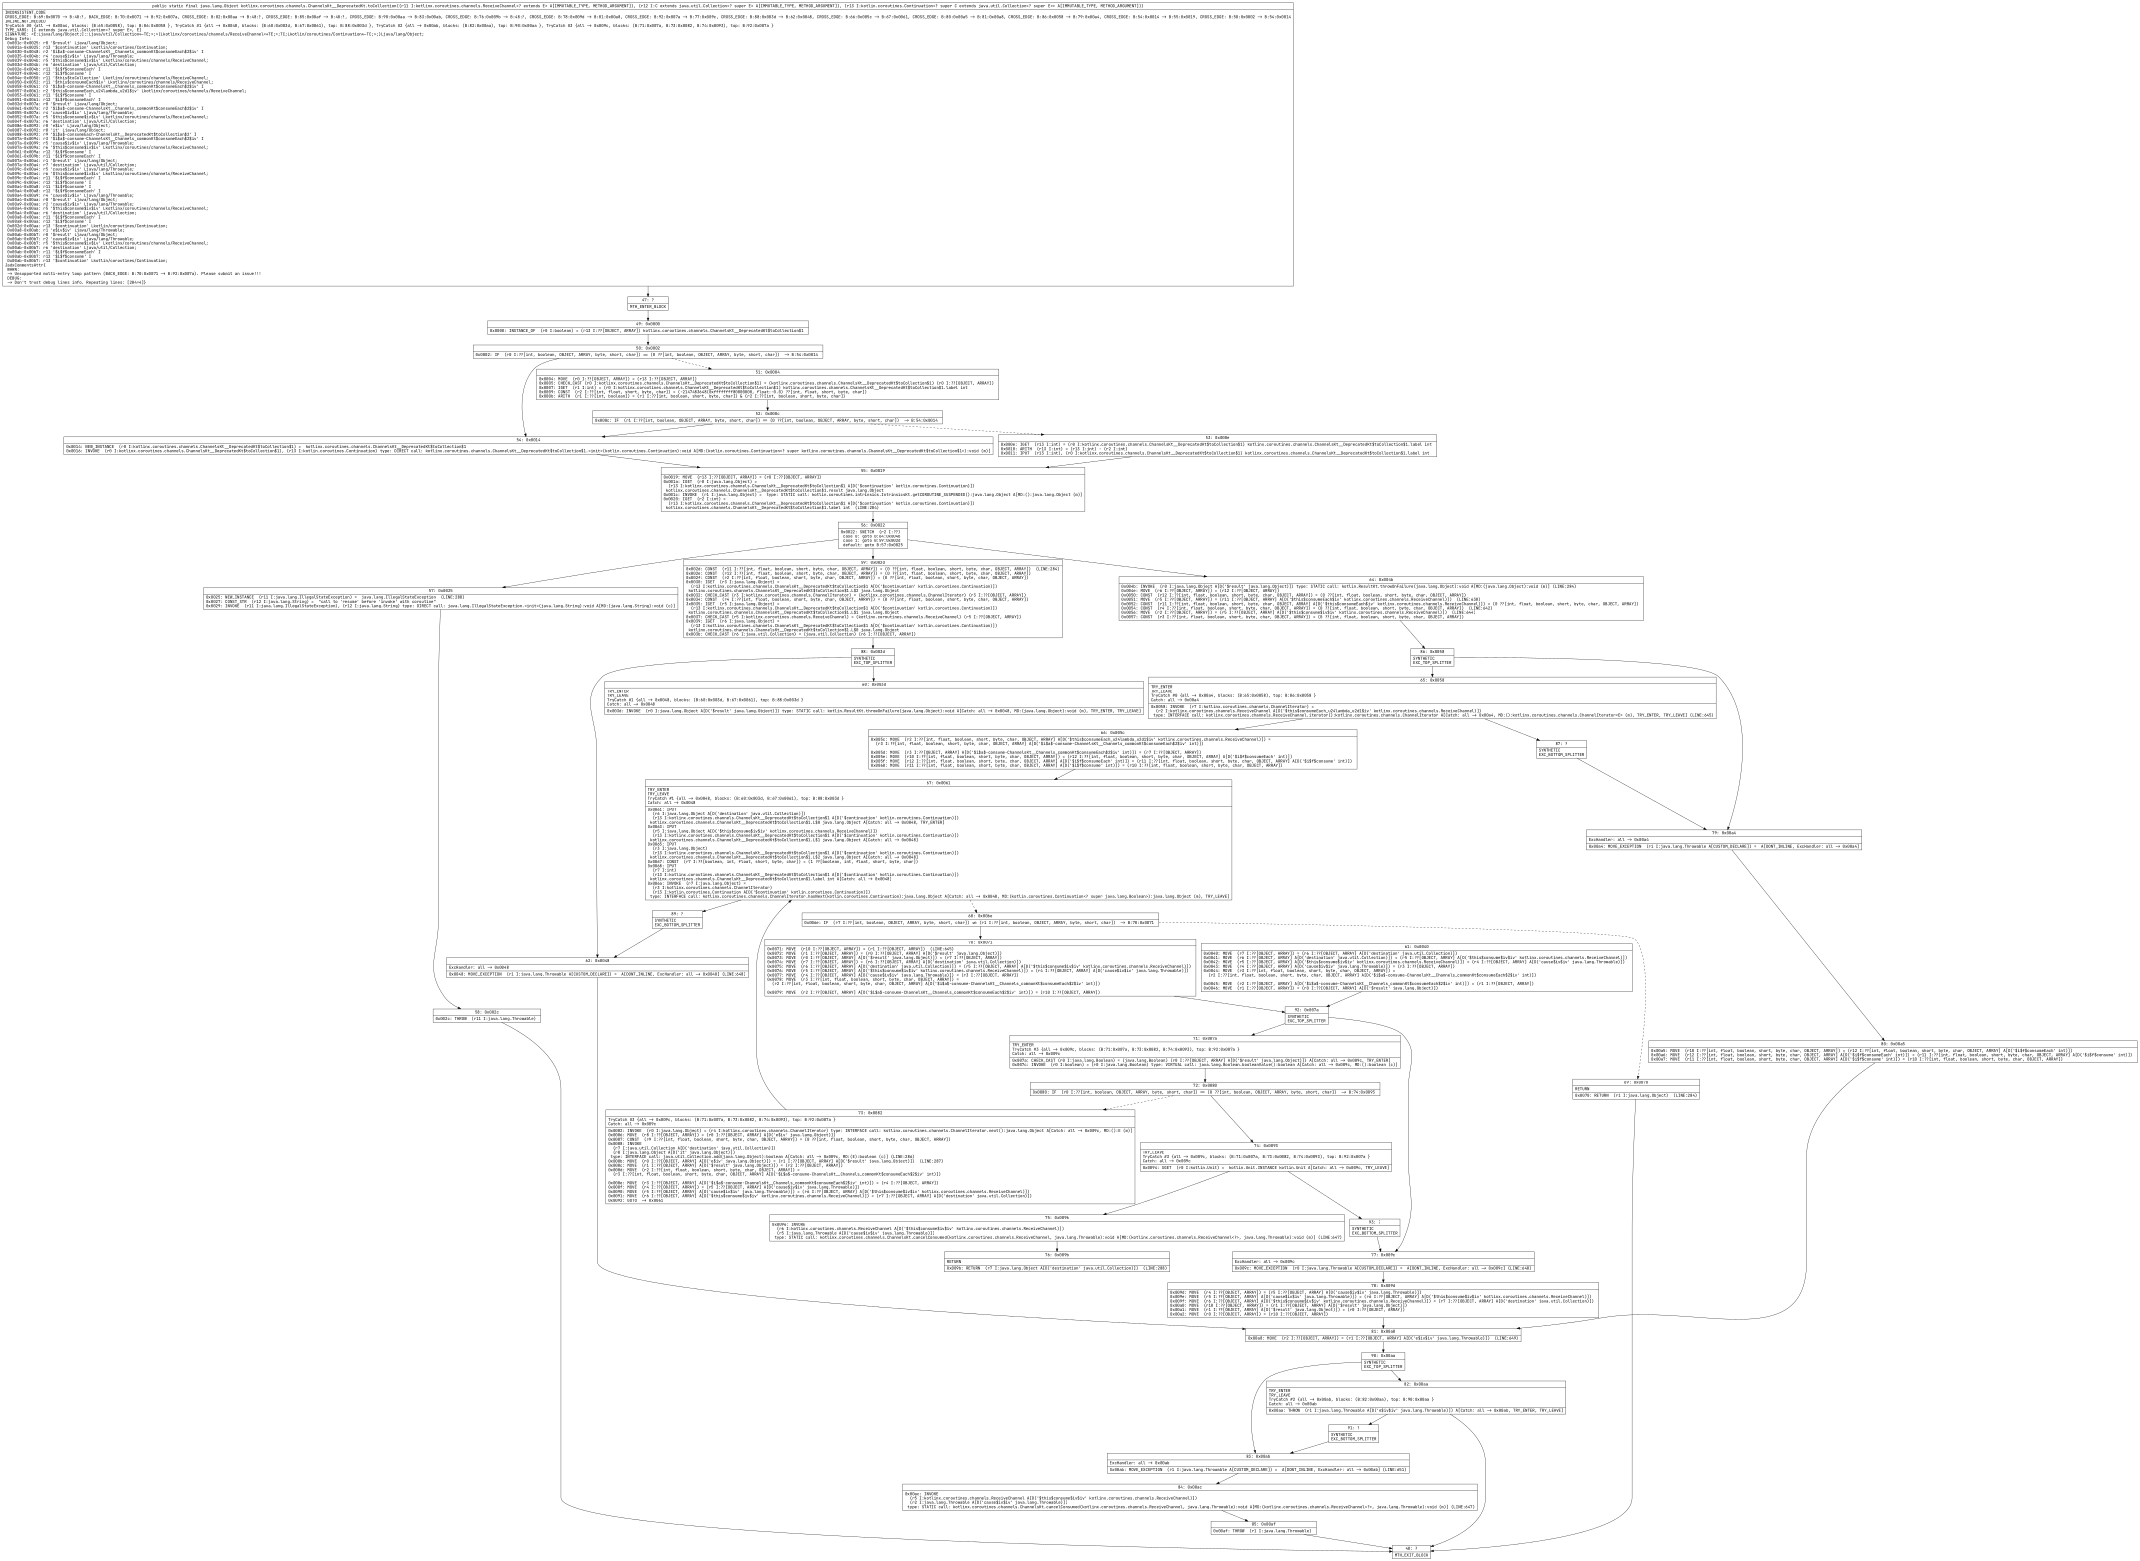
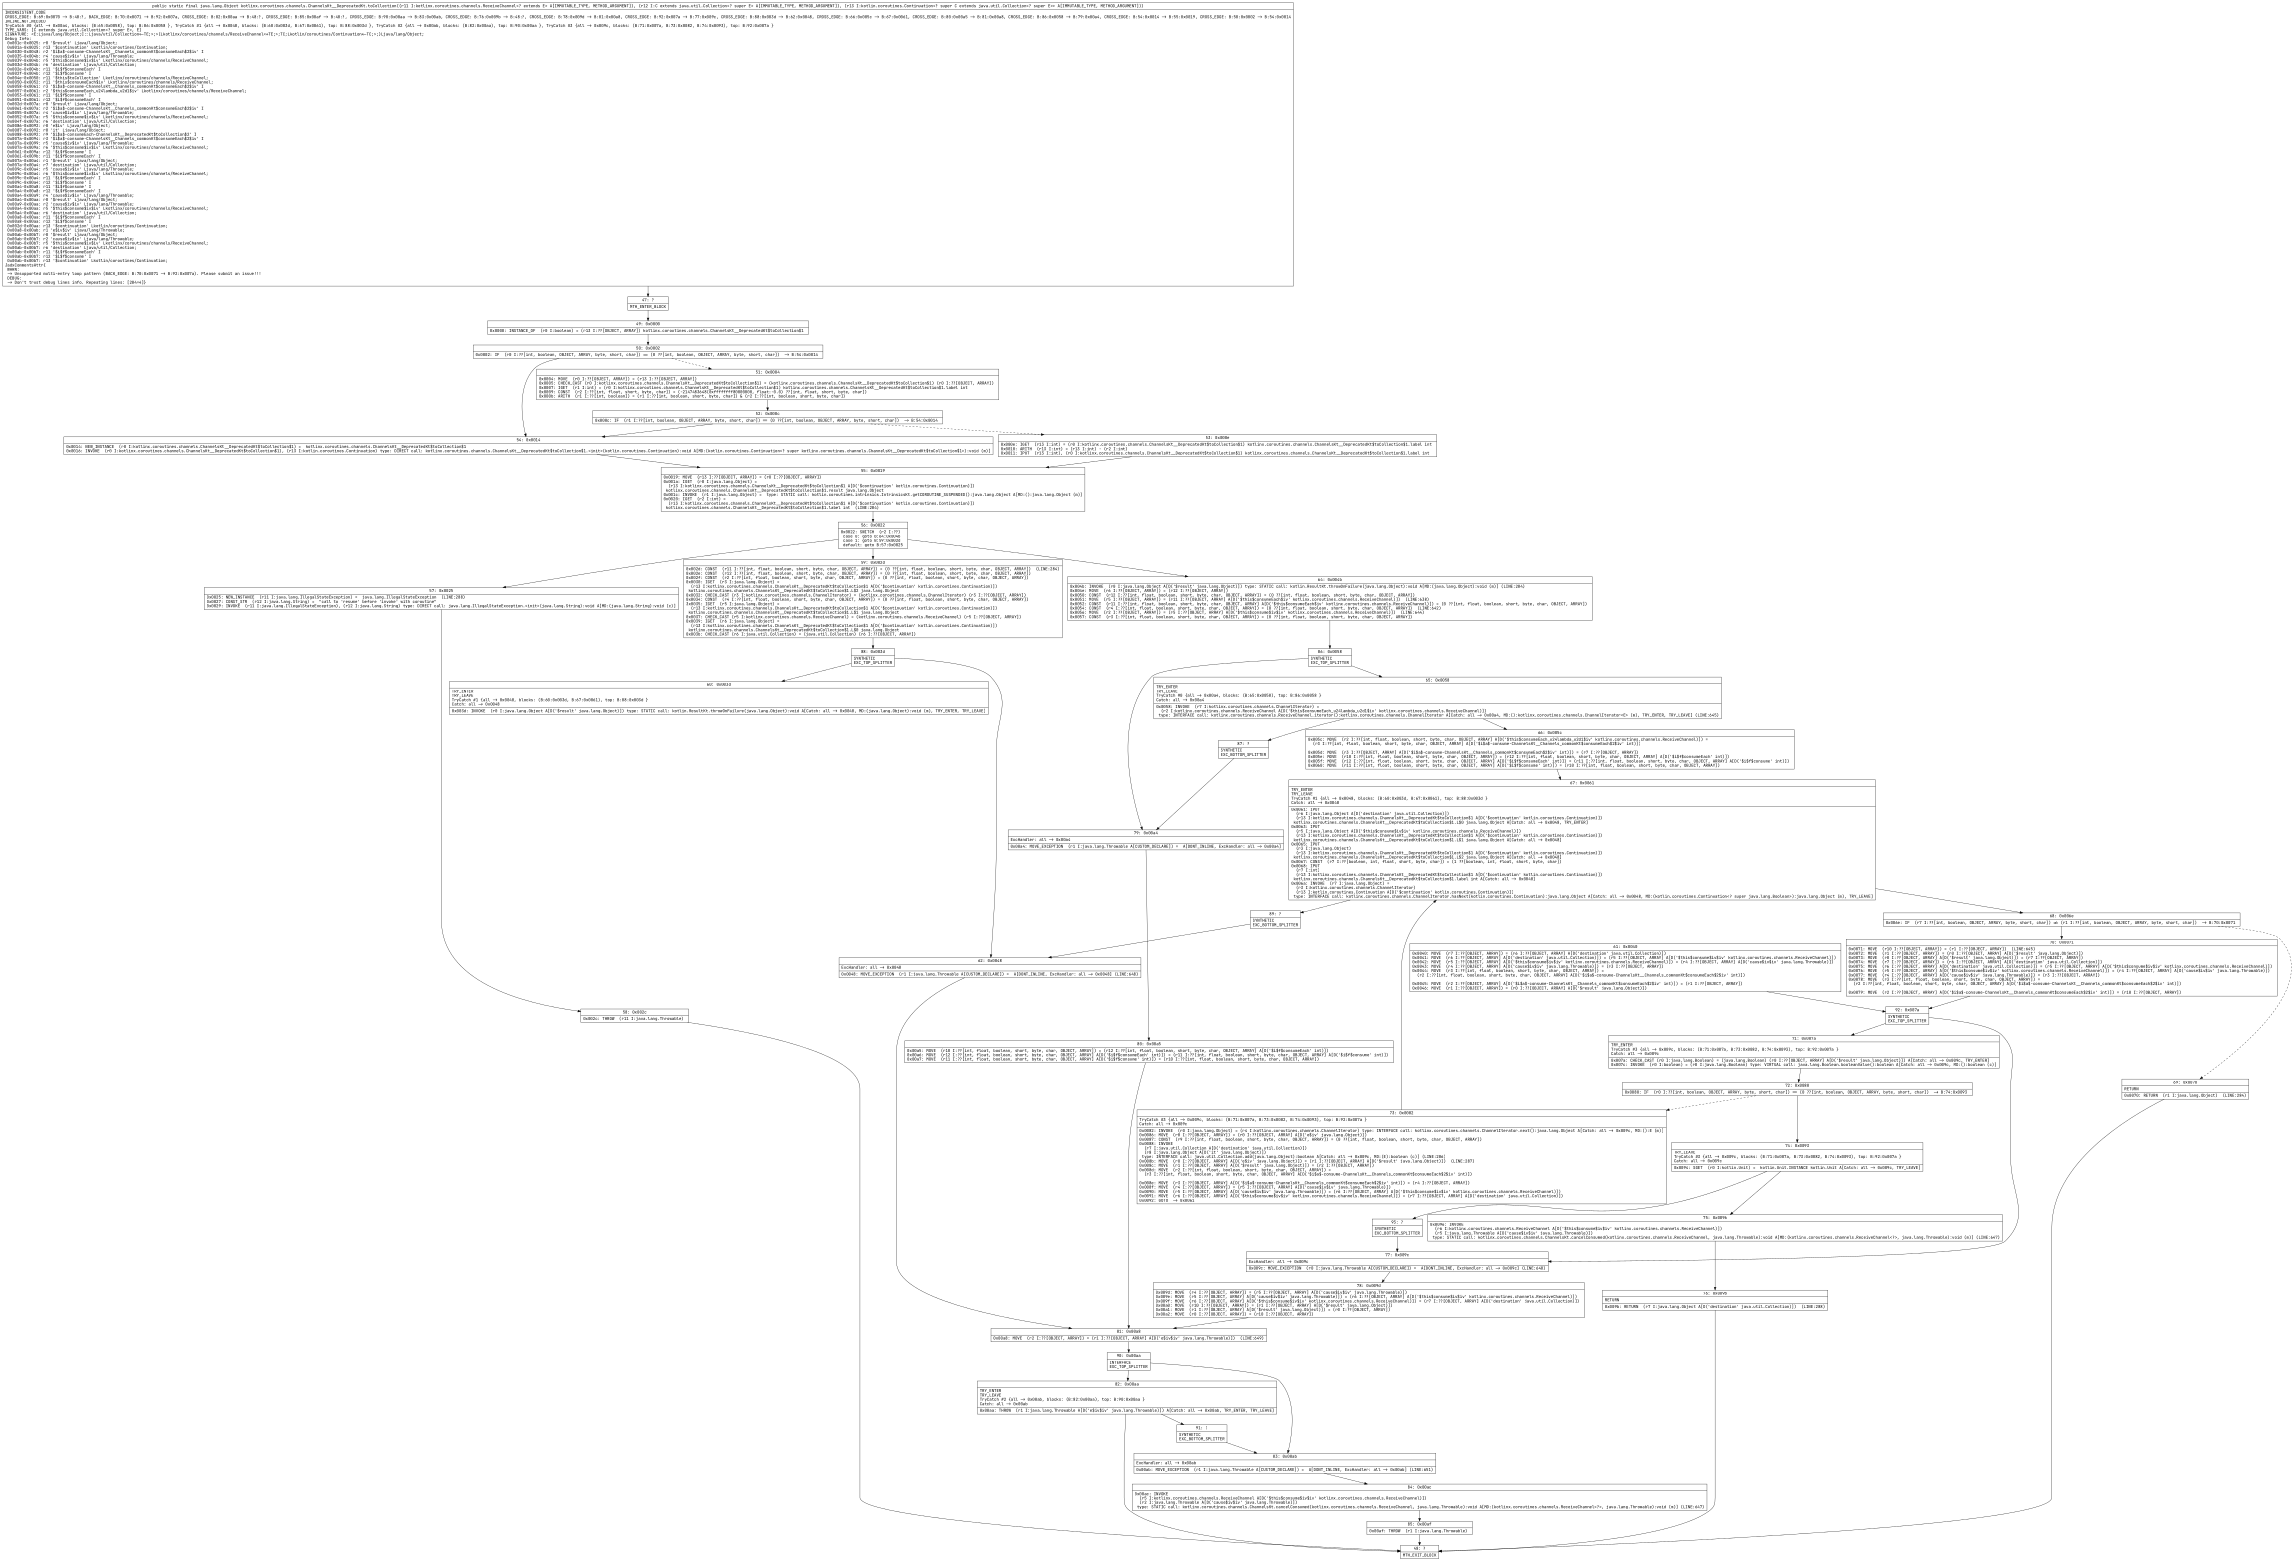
(973, 905) -> (1948, 901)
(1375, 1362) -> (1120, 1362)
none -> (1677, 1525)
